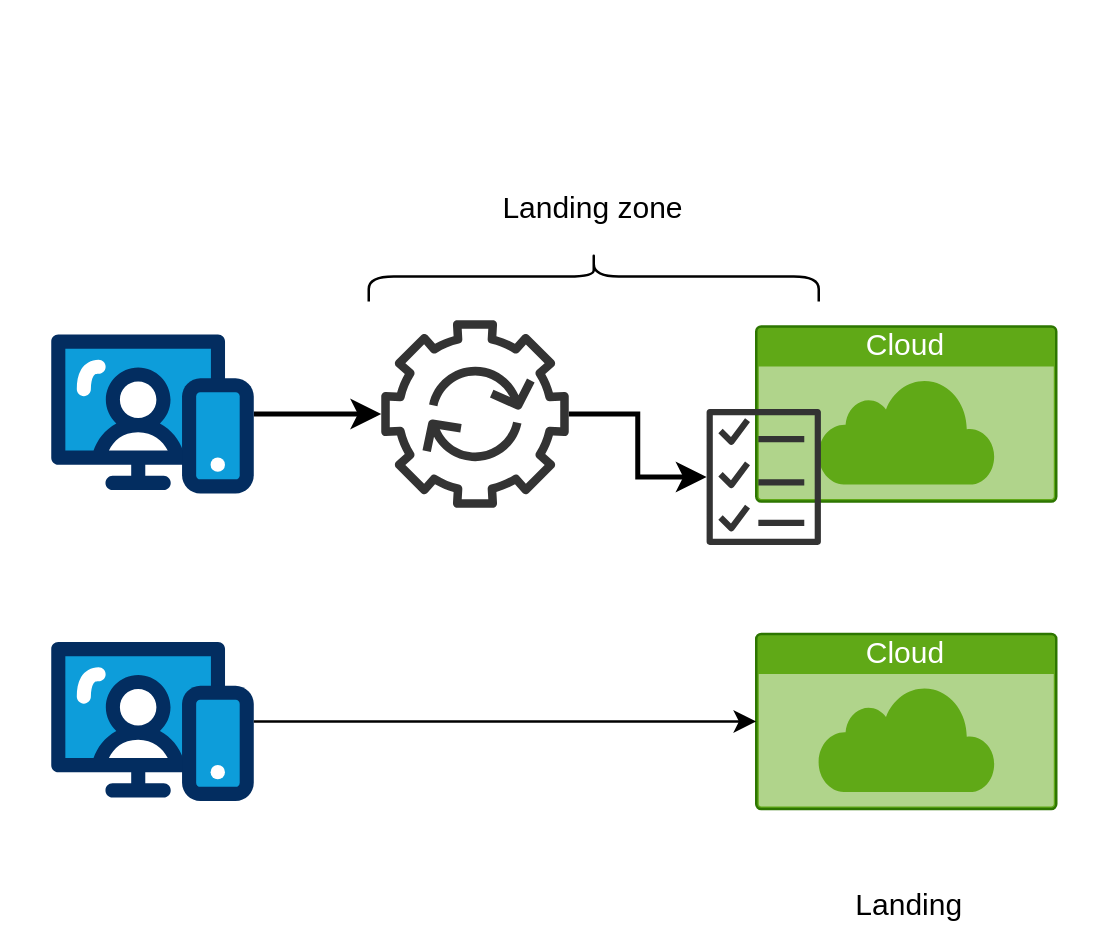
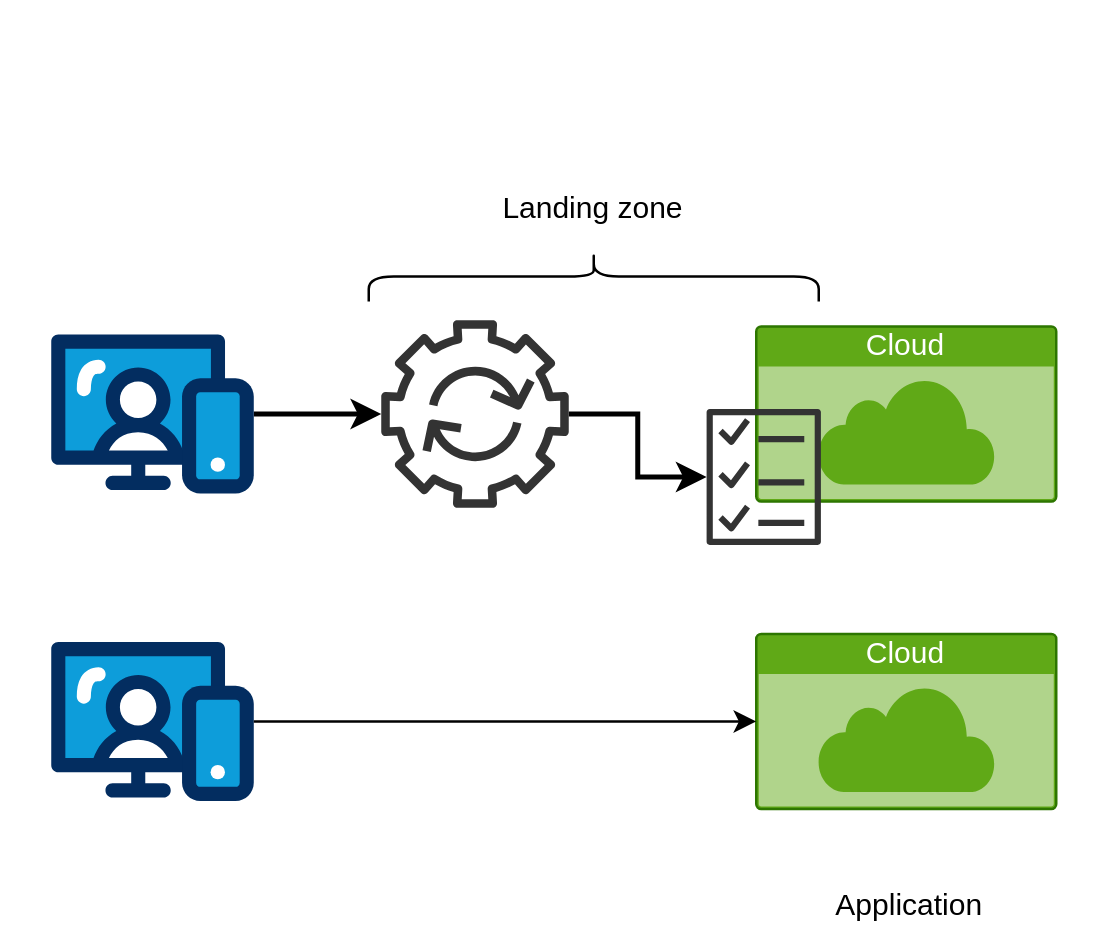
(910, 907) -> (910, 907)
